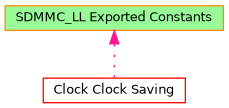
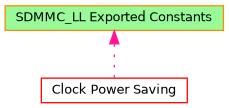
(114, 90) -> (114, 90)
